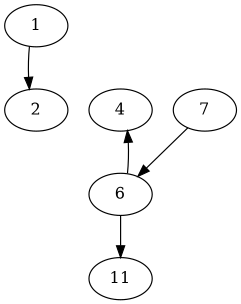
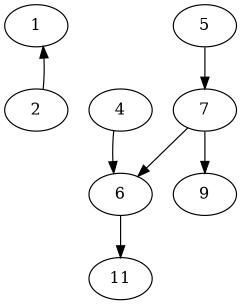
none -> (205, 26)
(28, 62) -> (44, 74)
(128, 158) -> (113, 146)
none -> (205, 194)
